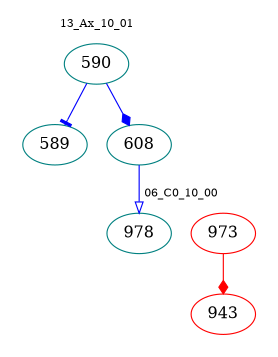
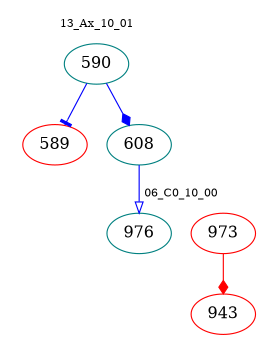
(55, 145) -> (55, 145)
(139, 233) -> (139, 233)
